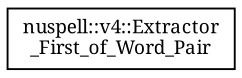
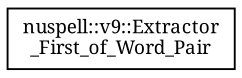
(121, 39) -> (121, 39)
